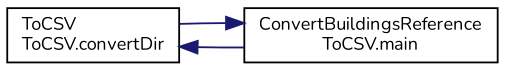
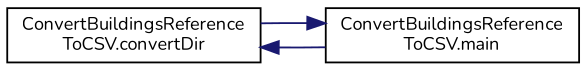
(93, 35) -> (134, 35)
